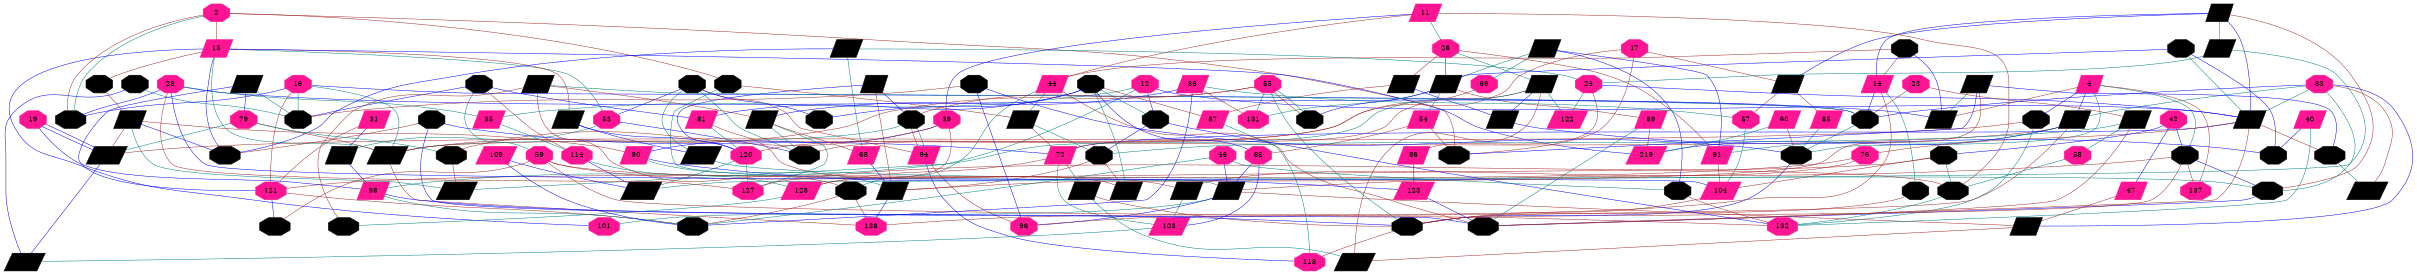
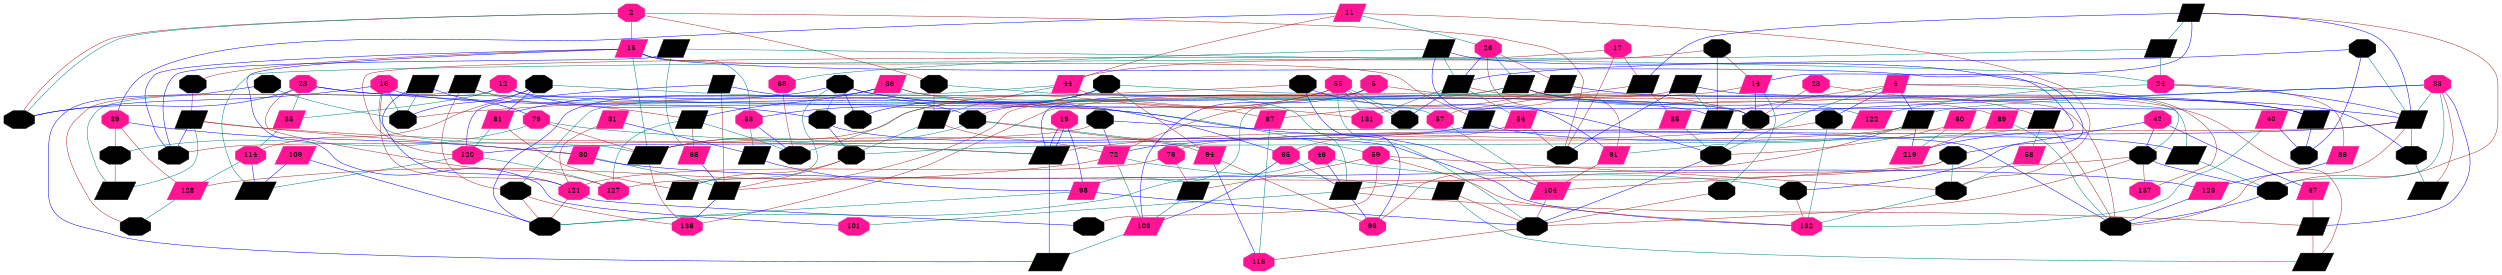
none -> (1374, 84)
(2078, 155) -> (2029, 155)
